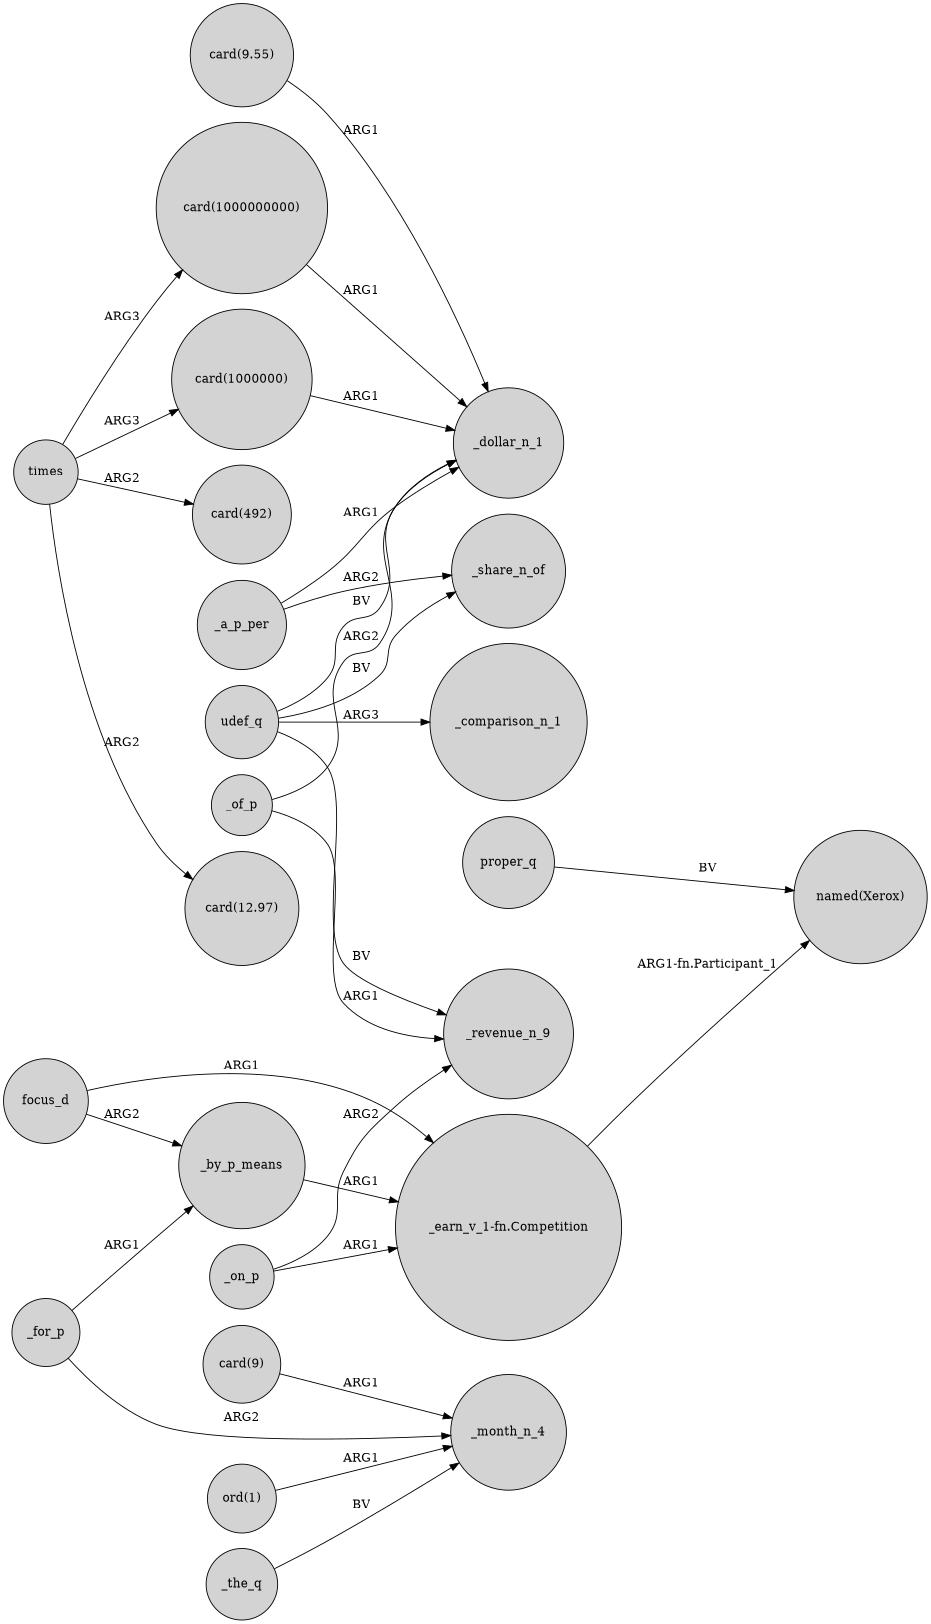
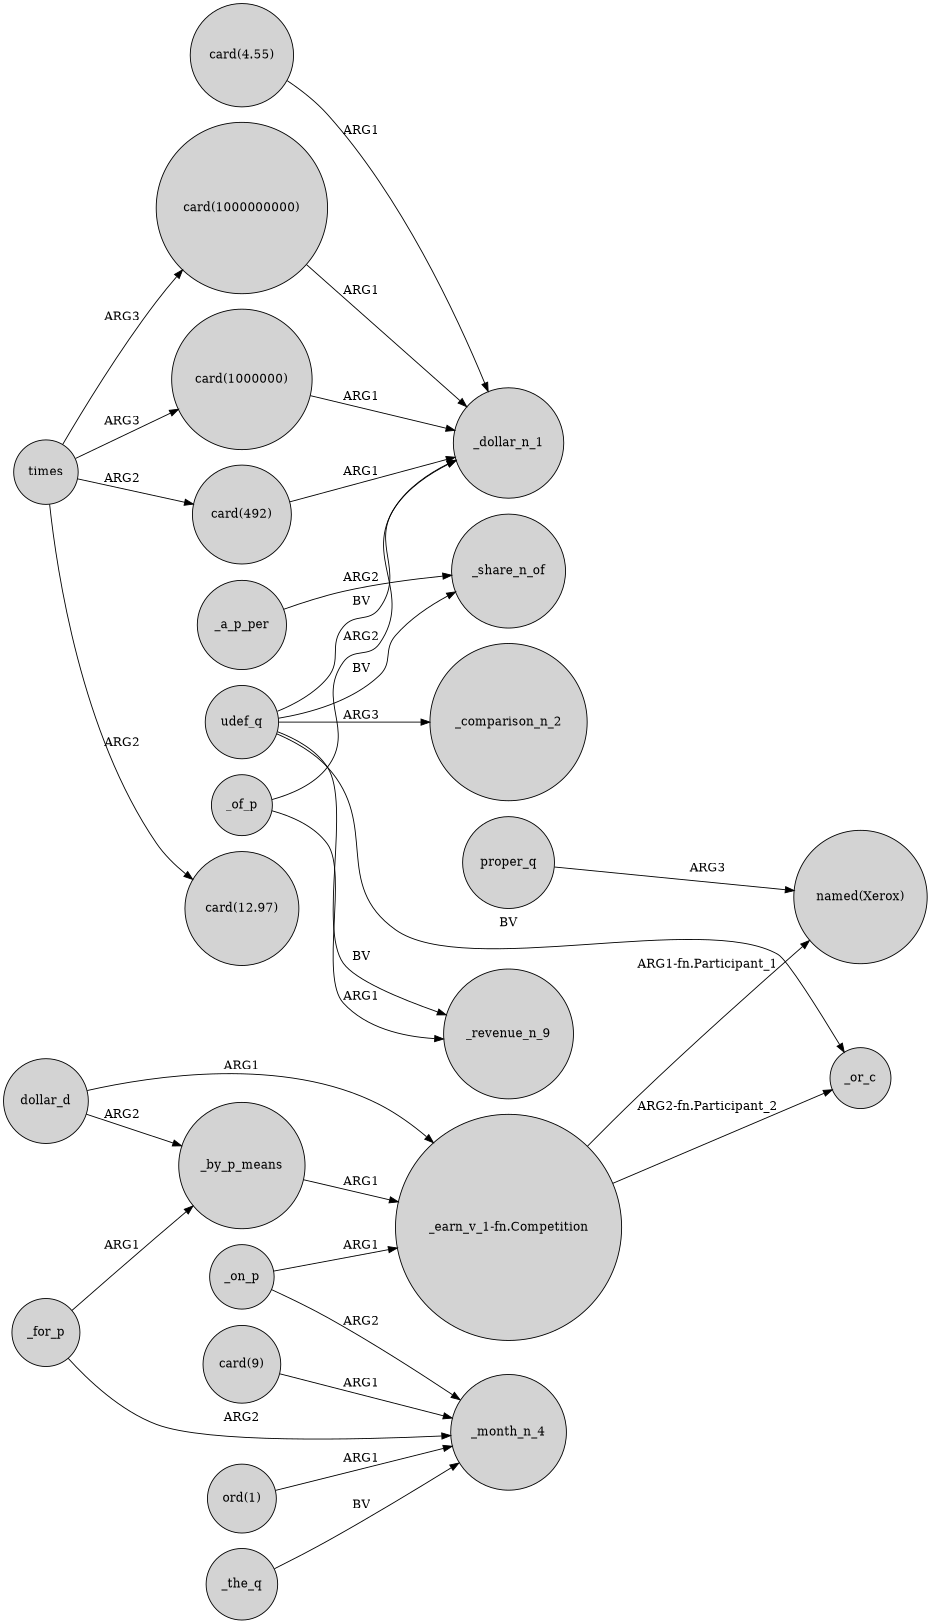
(242, 55) -> (242, 55)
(365, 535) -> (368, 481)
(509, 722) -> (509, 722)
(708, 868) -> (708, 868)
none -> (860, 1078)
(46, 1101) -> (46, 1101)
(346, 1166) -> (364, 1339)
